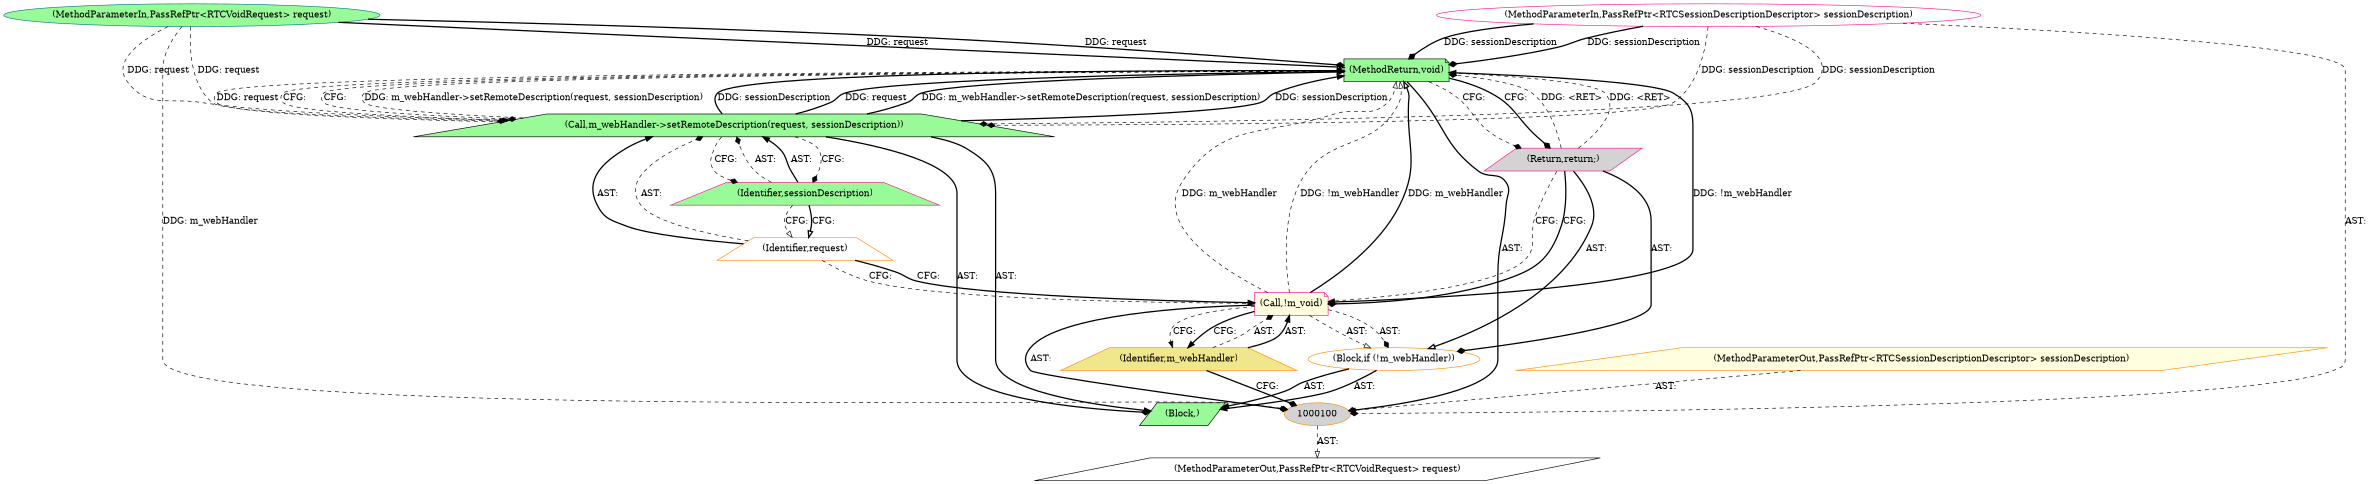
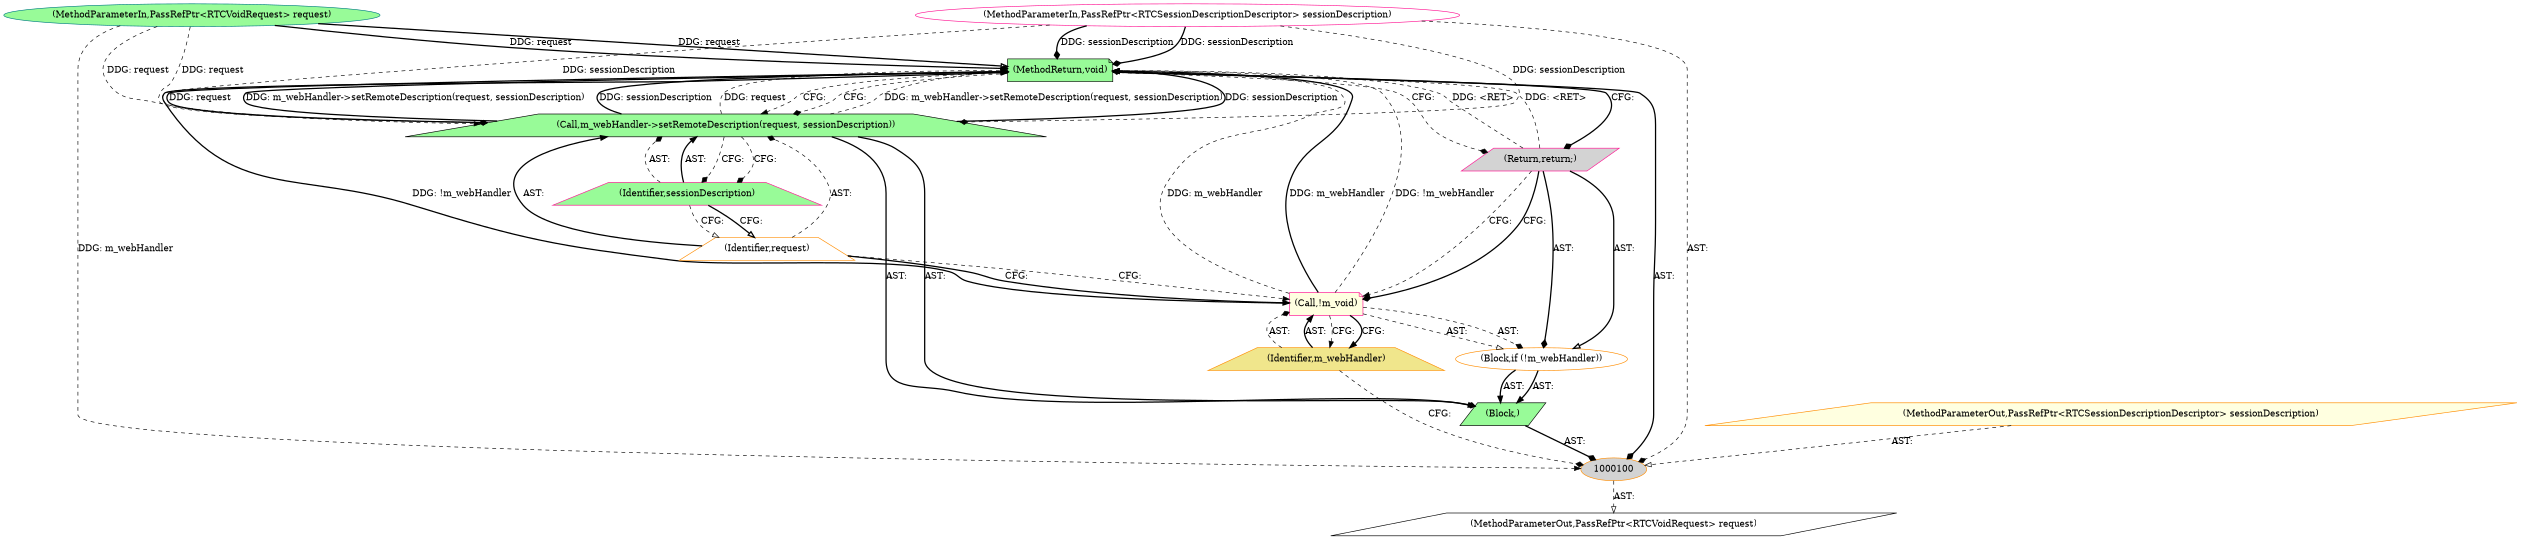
(1029, 369) -> (1557, 441)
(1248, 387) -> (1451, 434)
